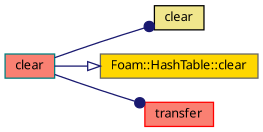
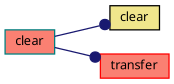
(179, 66) -> none
